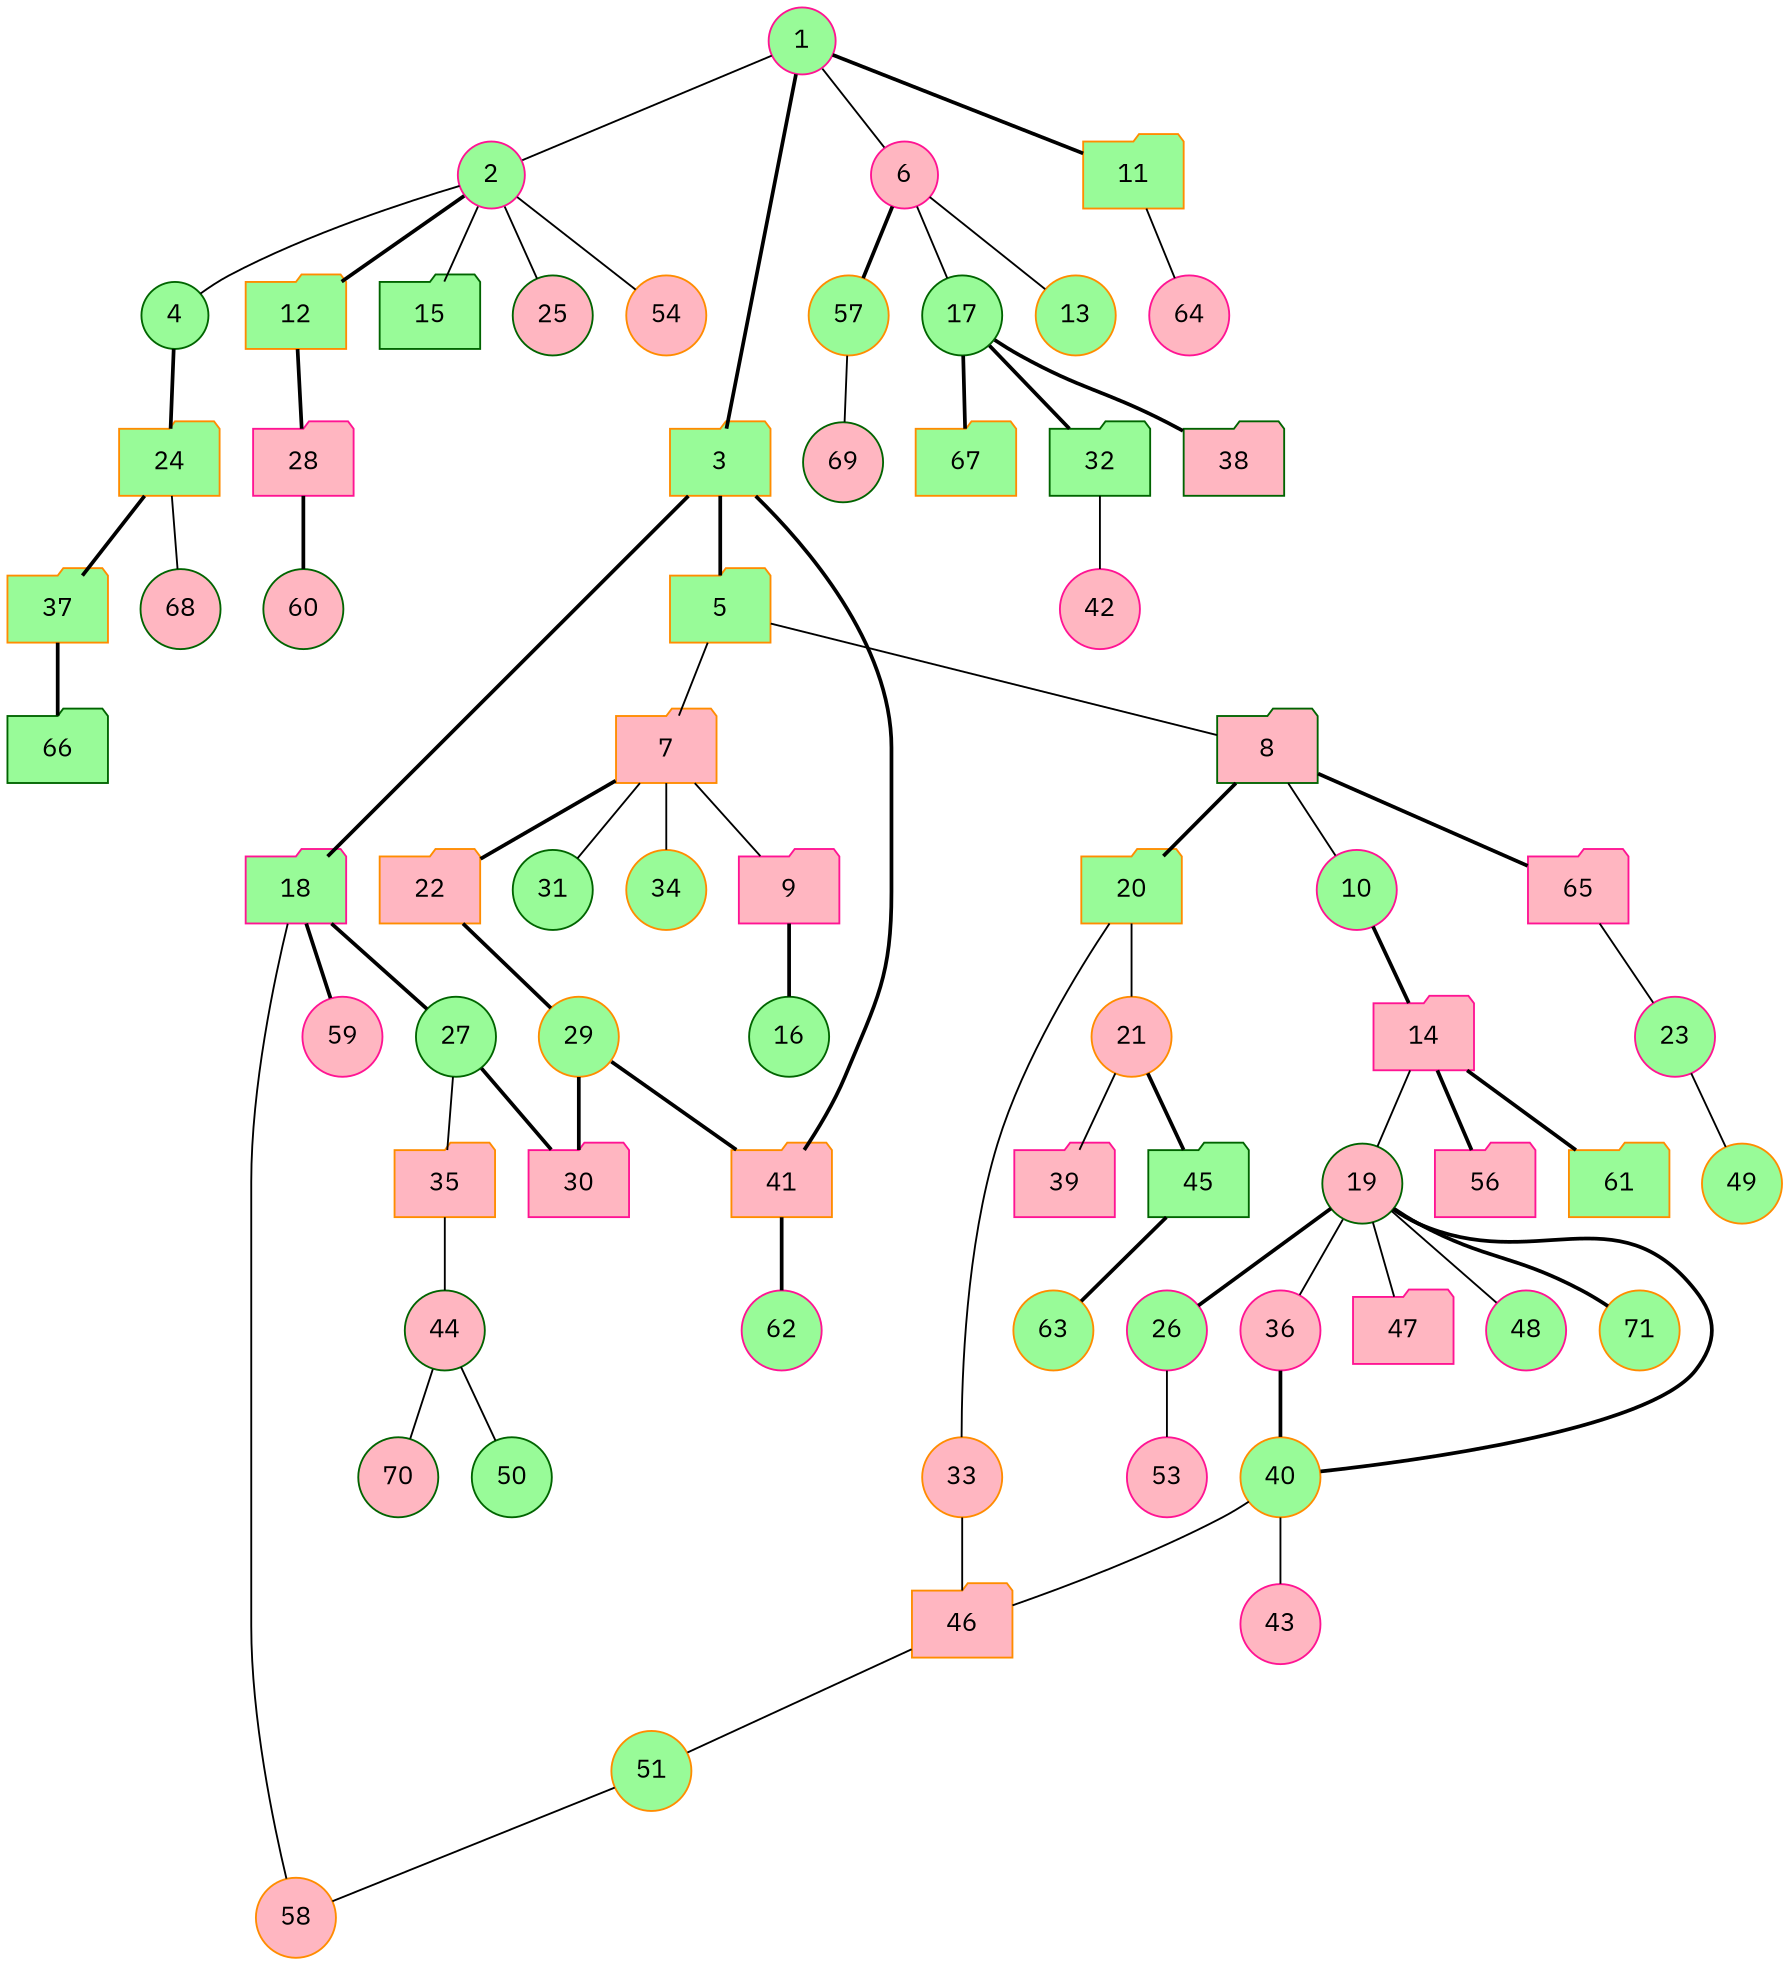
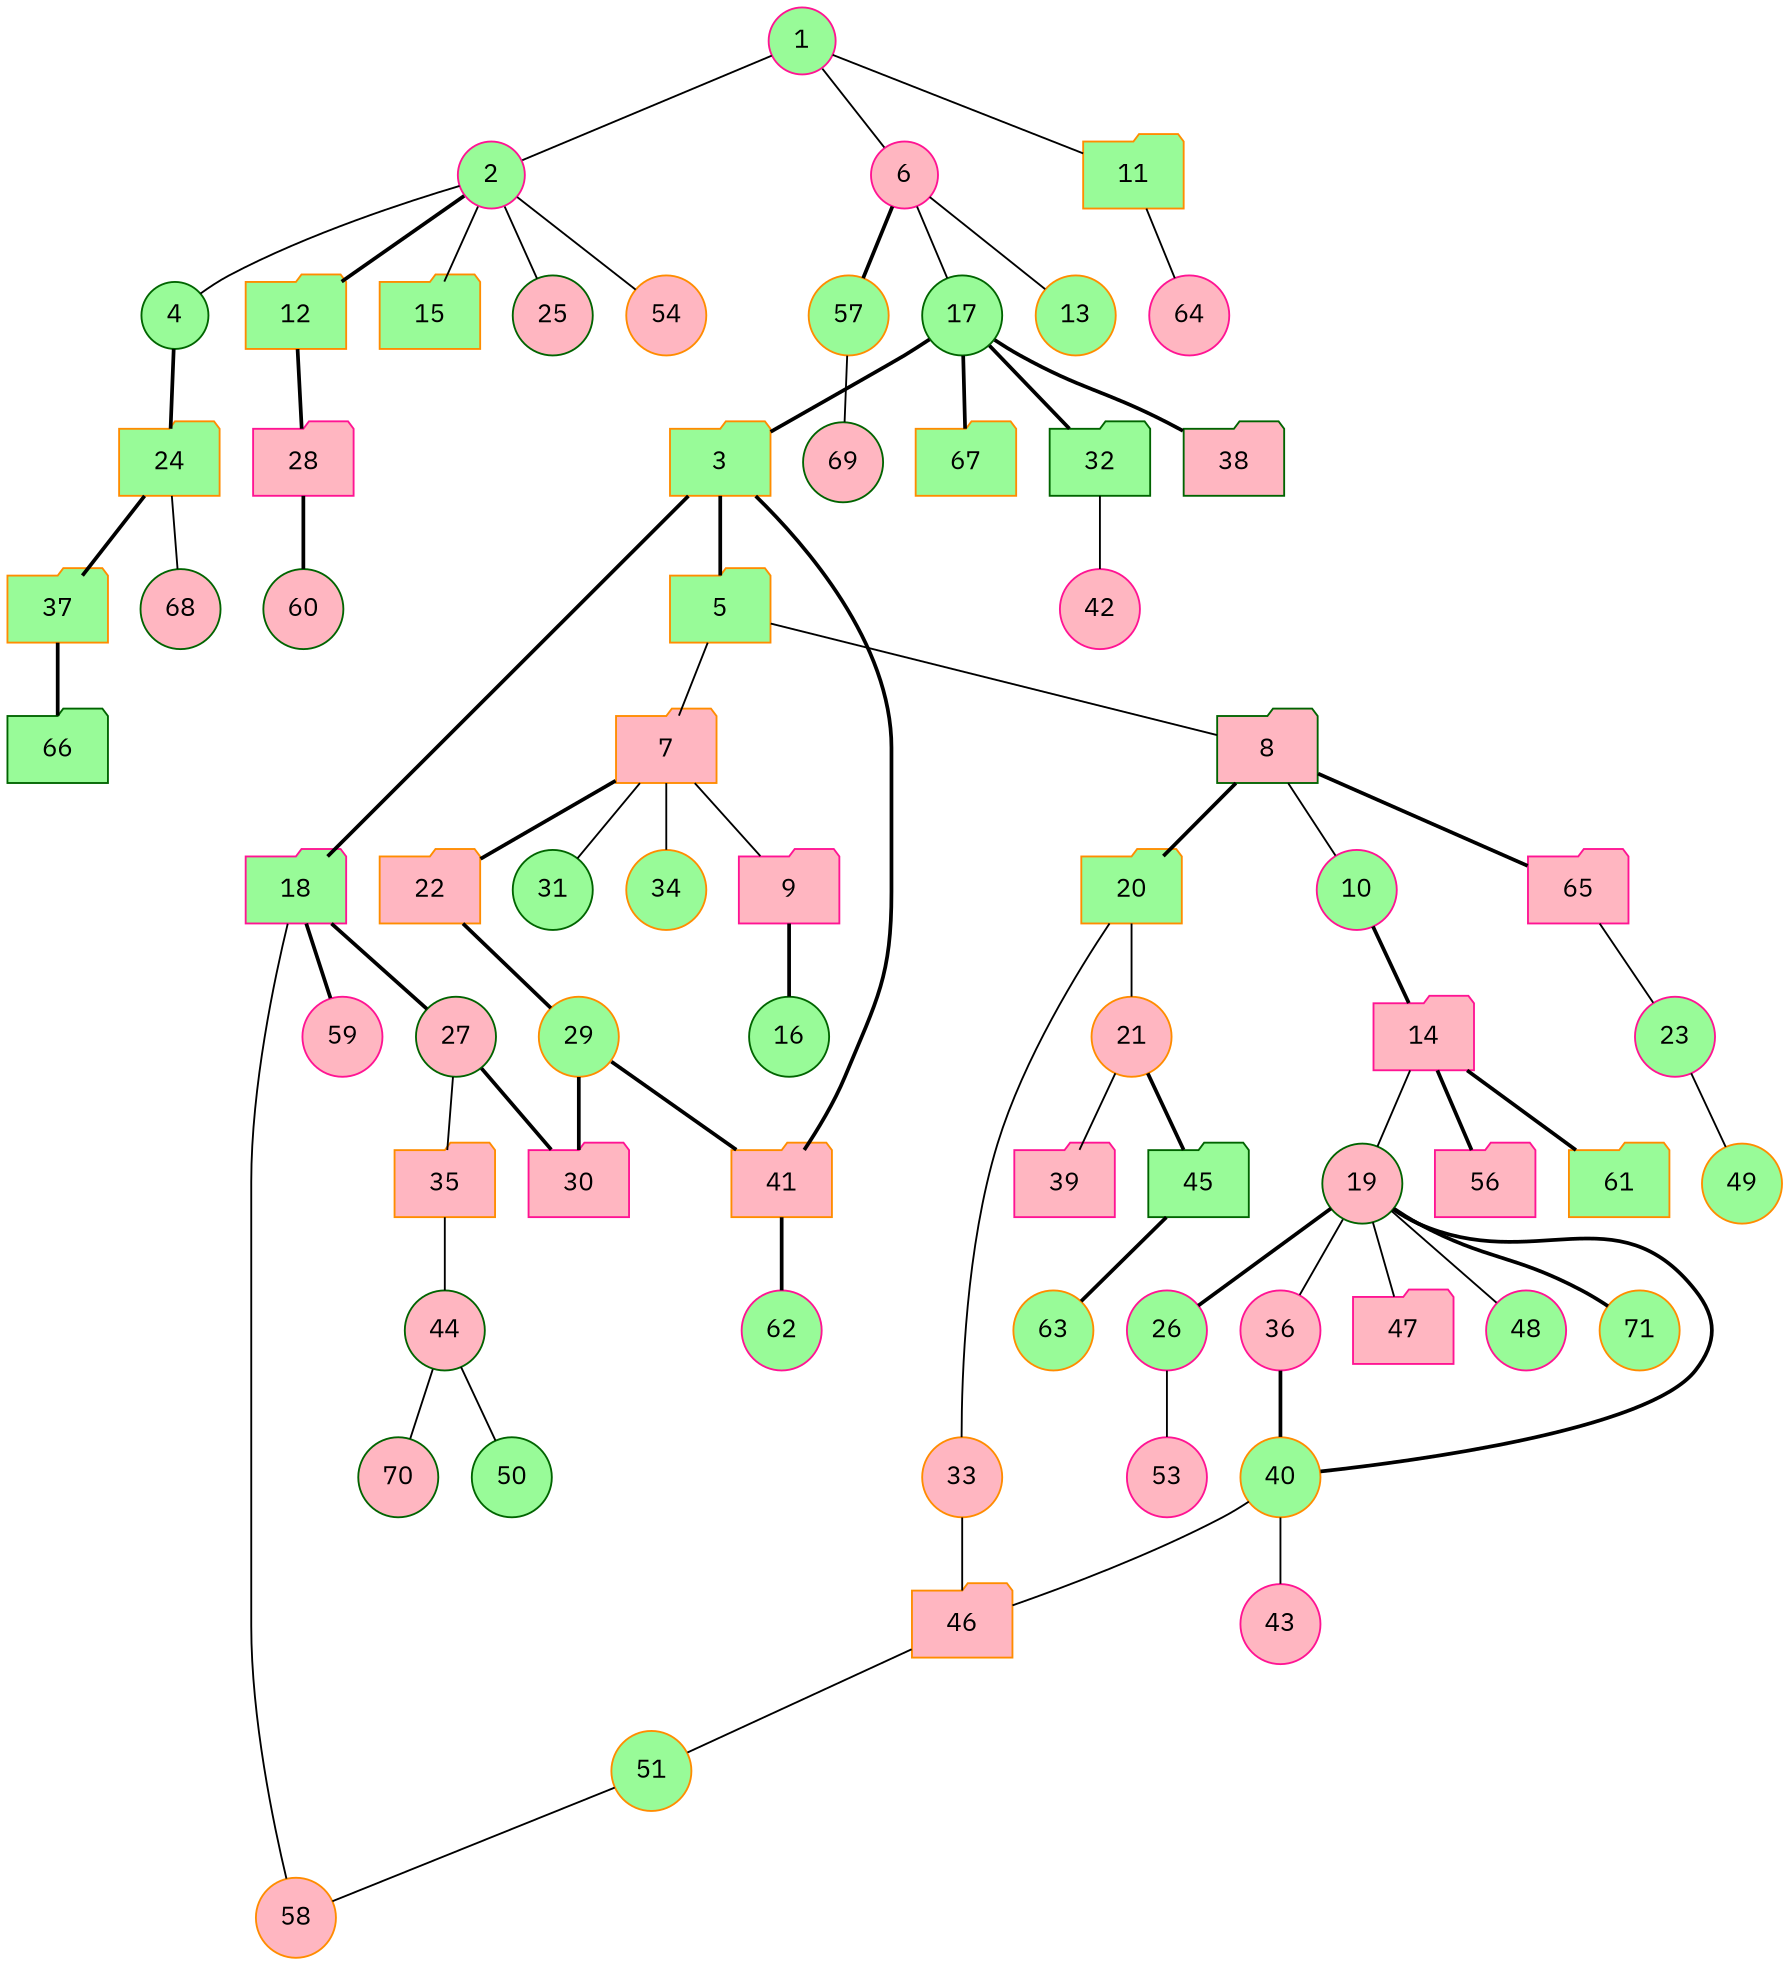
(958, 104) -> (958, 104)
(761, 252) -> (858, 382)
(430, 316) -> (430, 316)
(456, 1037) -> (456, 1037)
